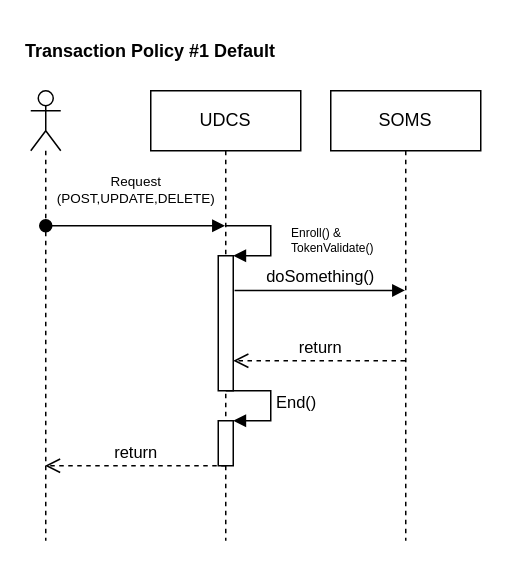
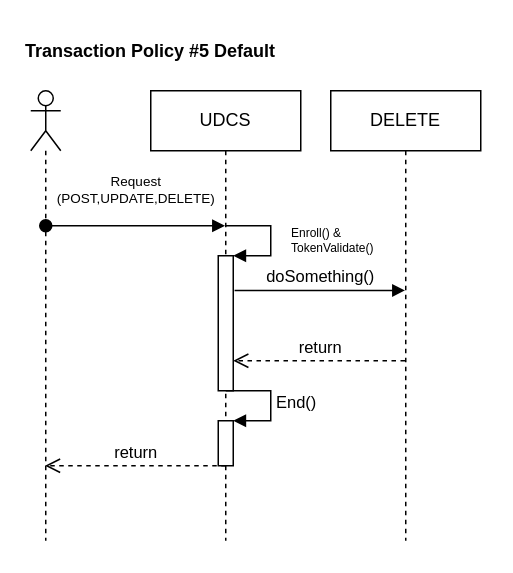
(150, 51) -> (150, 51)
(406, 121) -> (406, 121)
